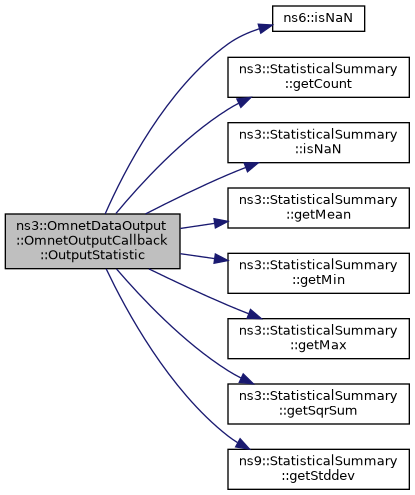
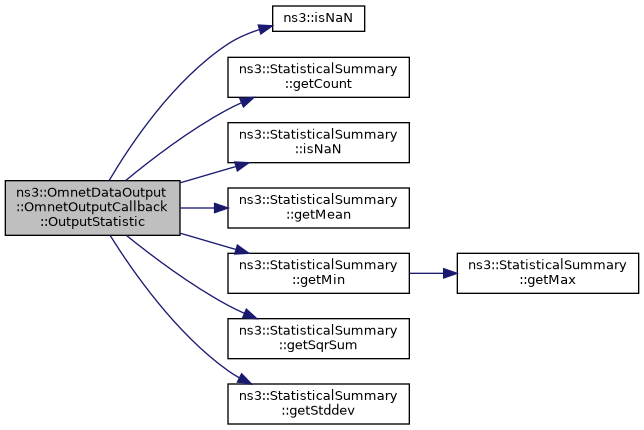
(319, 19) -> (319, 19)
(198, 292) -> (426, 273)
(319, 469) -> (319, 404)
